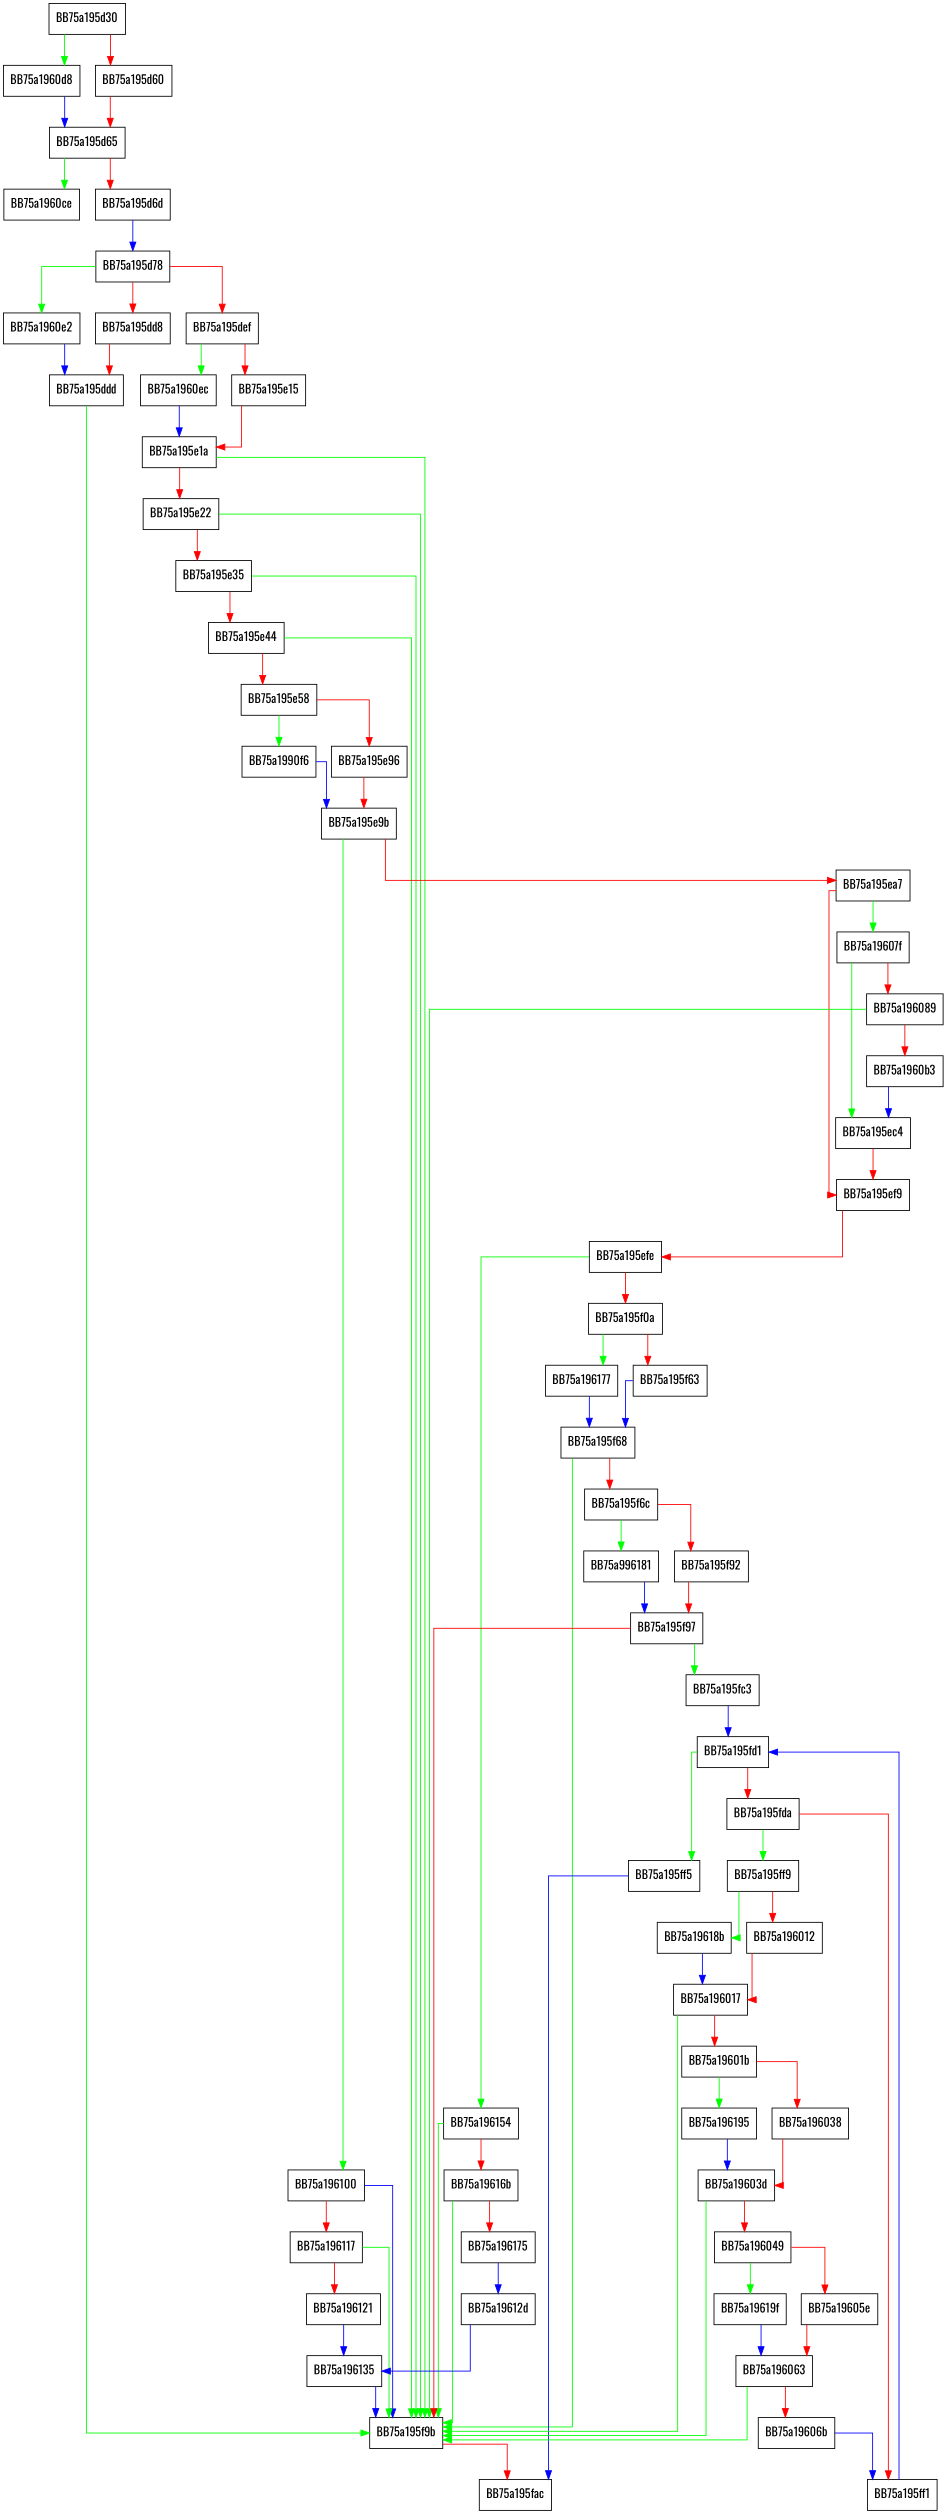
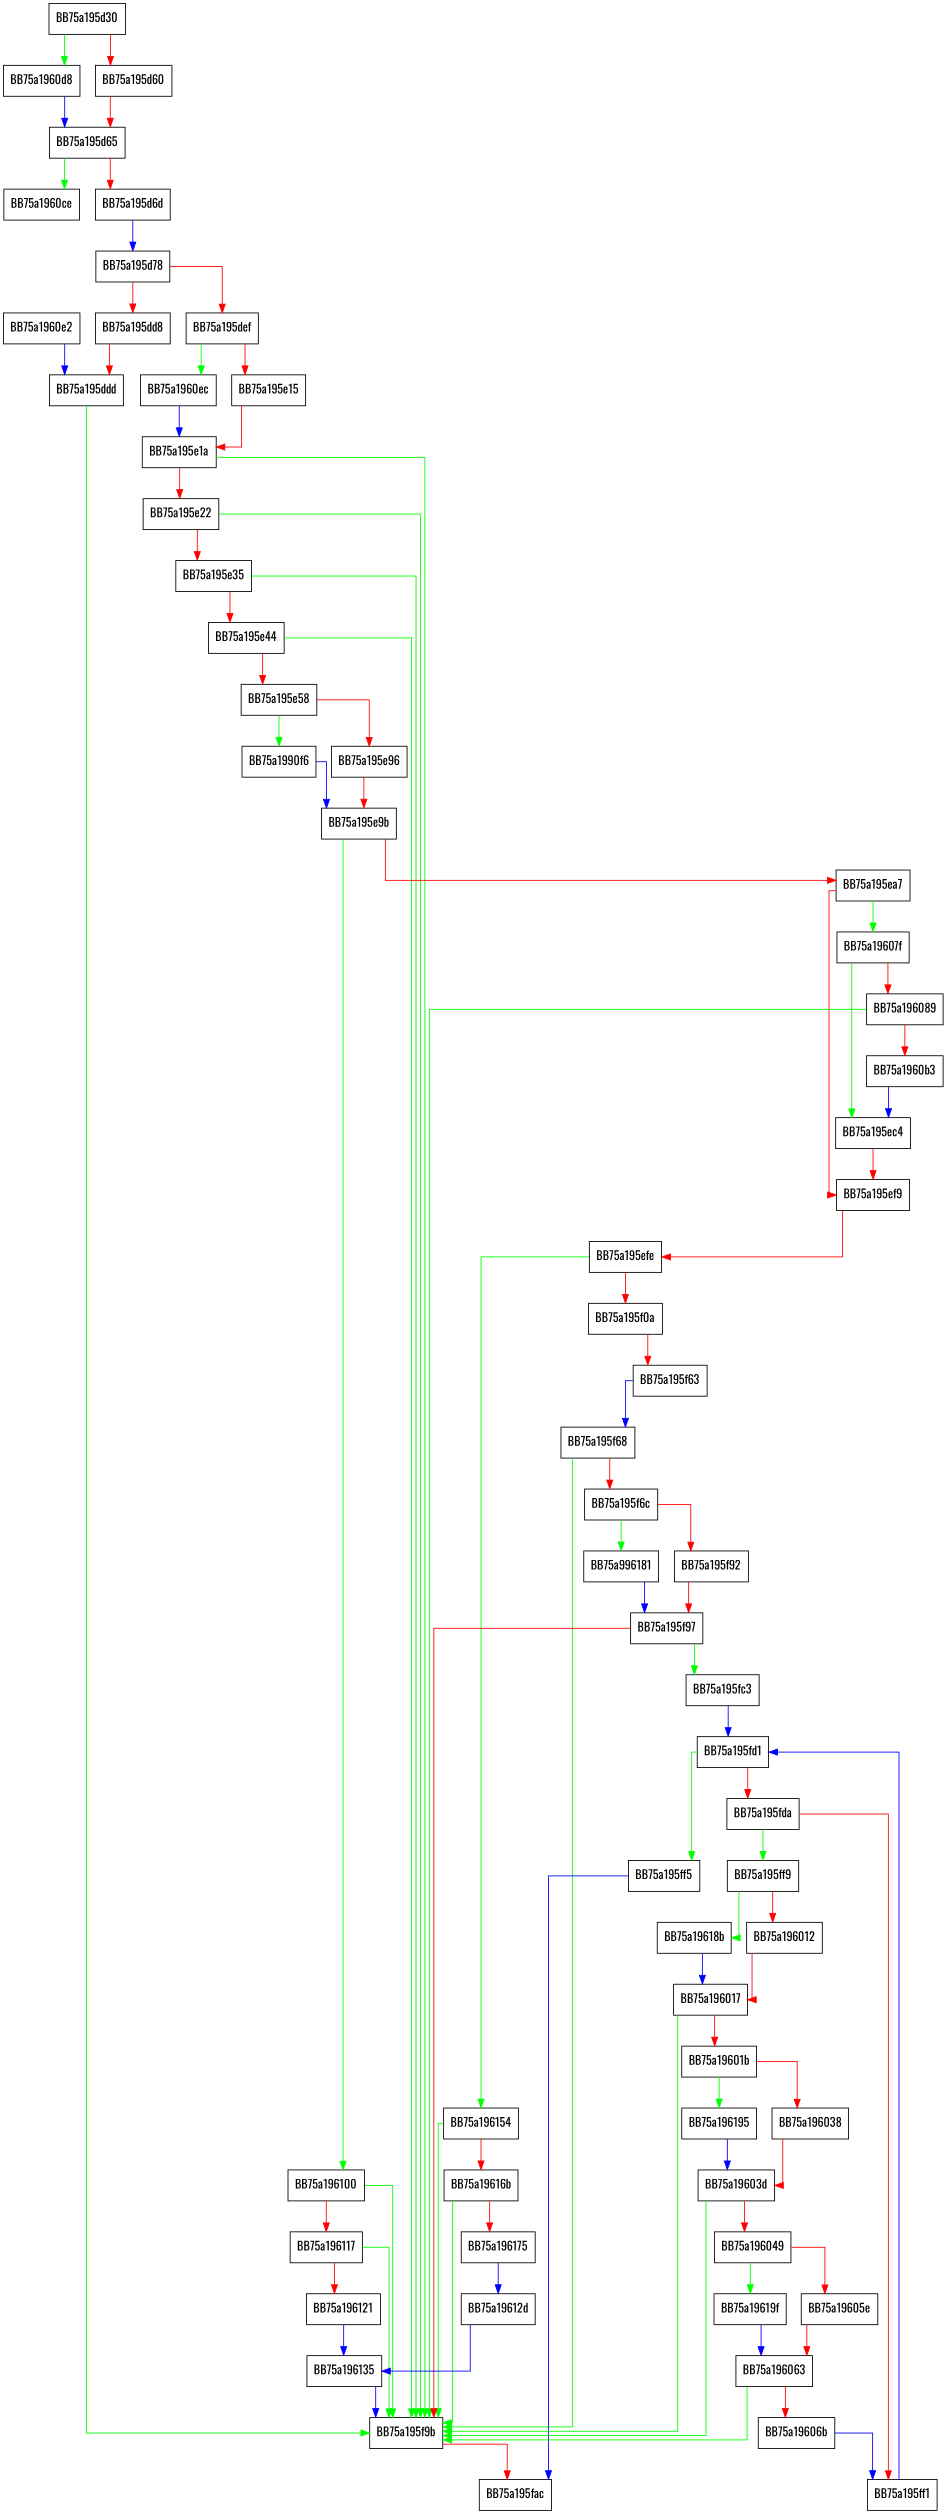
(50, 267) -> none
(582, 1381) -> none
(393, 2239) -> (393, 2239)
